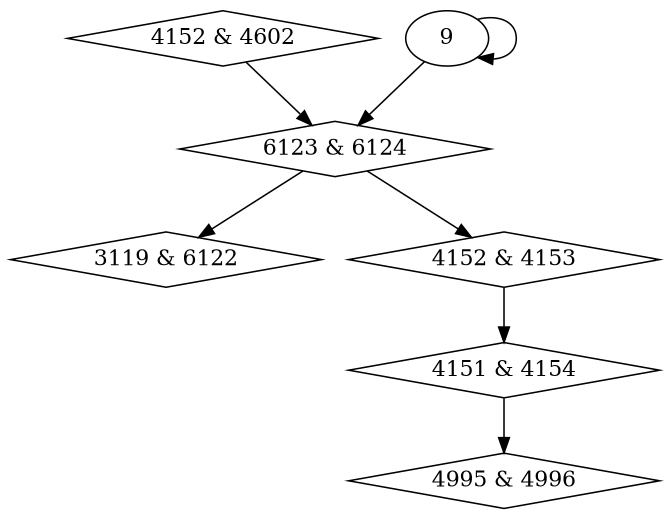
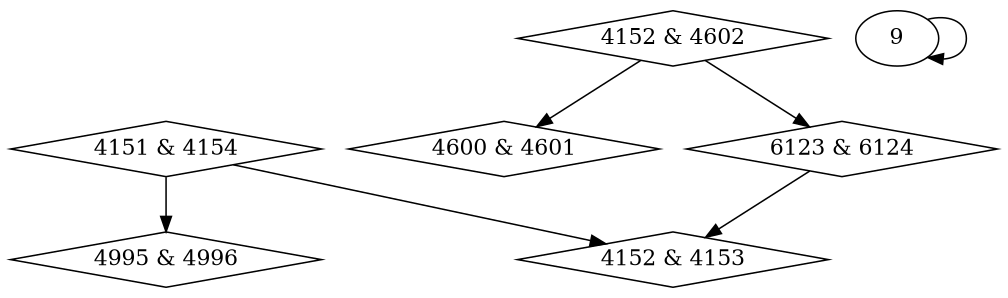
(397, 88) -> none
none -> (504, 149)
(166, 260) -> none
(504, 307) -> (412, 203)
